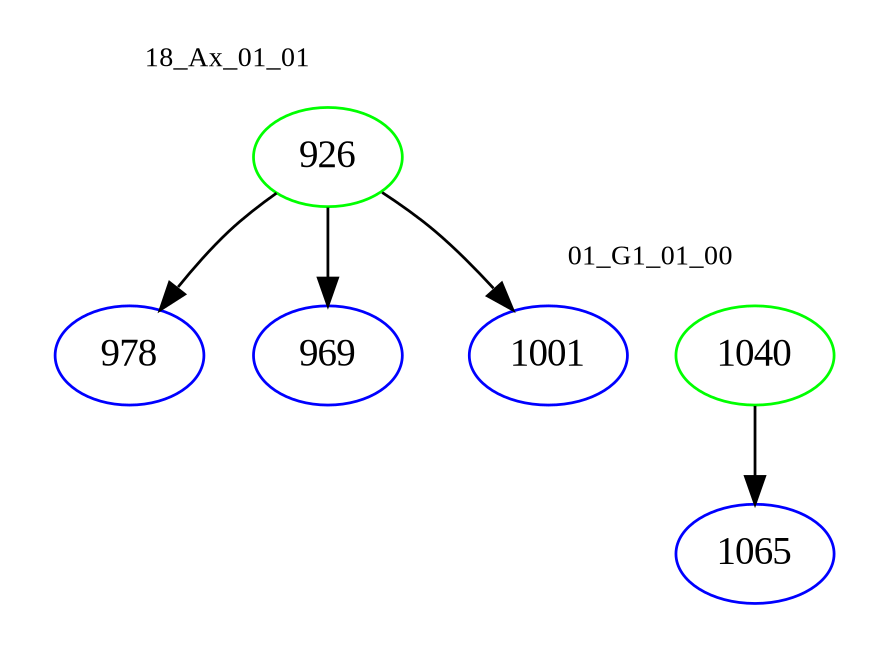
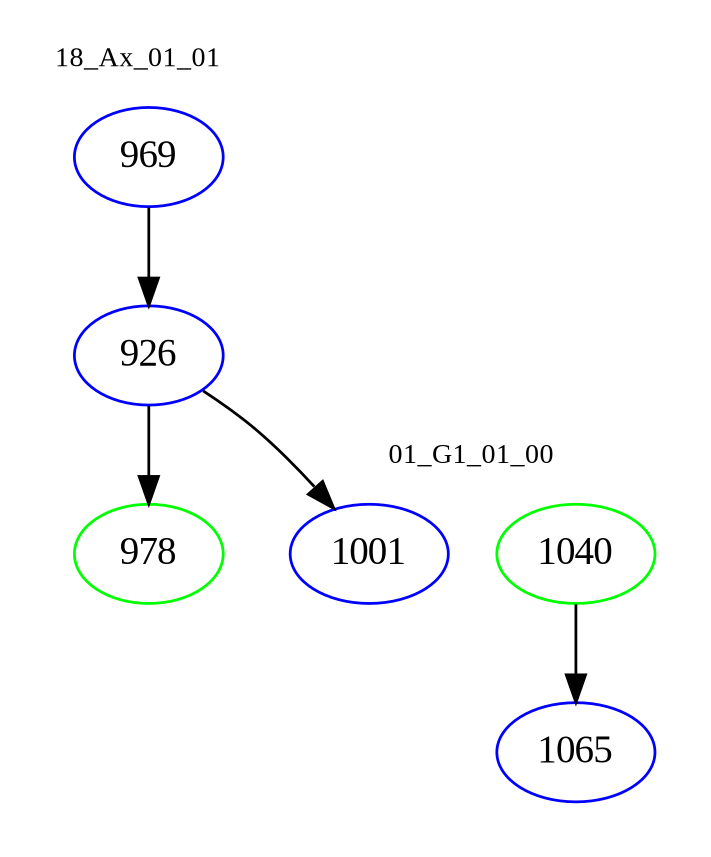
(328, 157) -> (149, 355)
(328, 243) -> (149, 243)
(130, 355) -> (149, 554)
